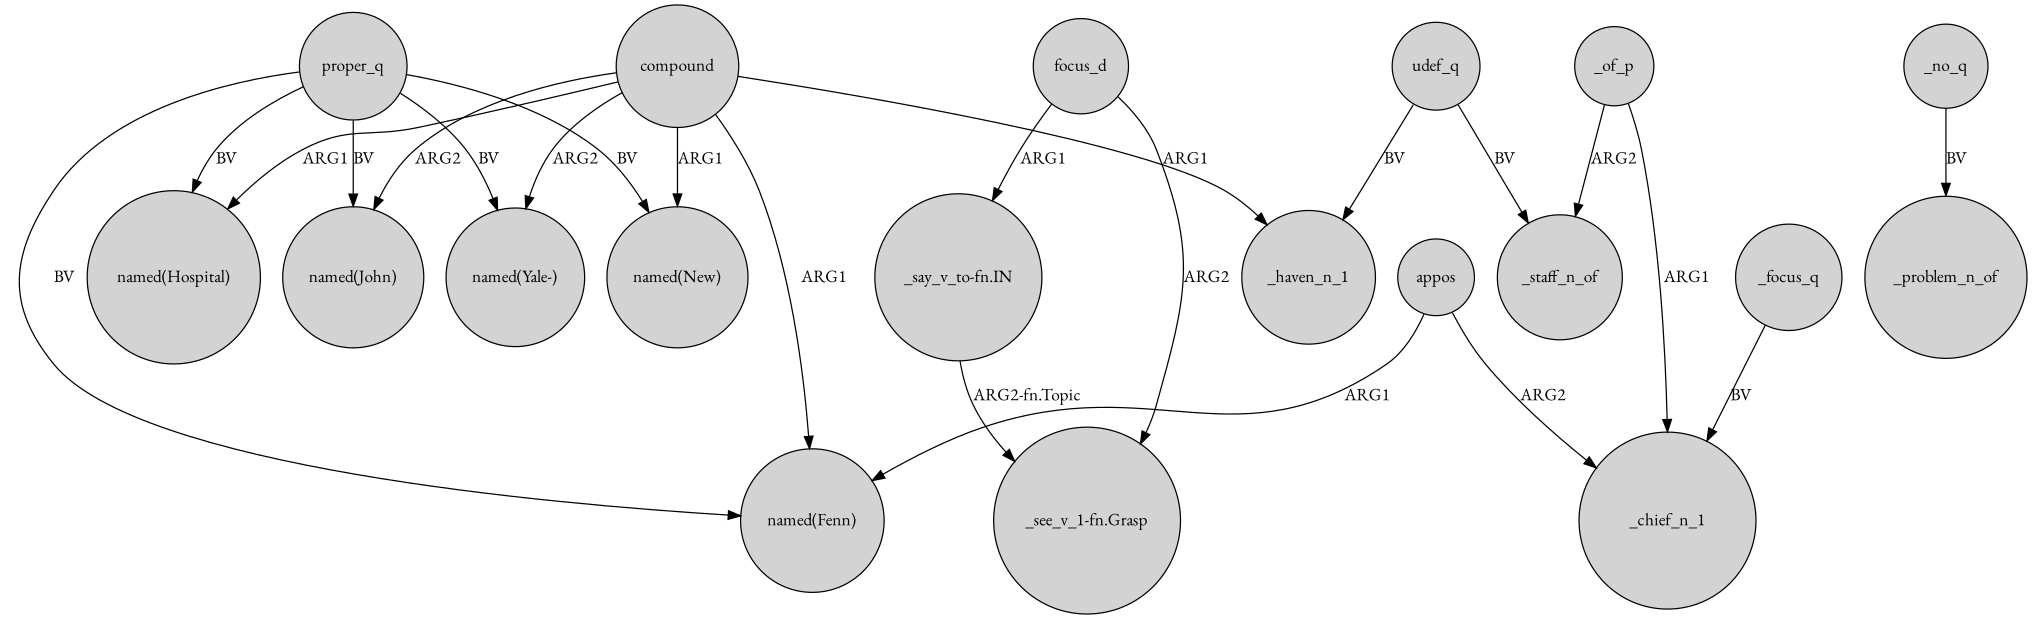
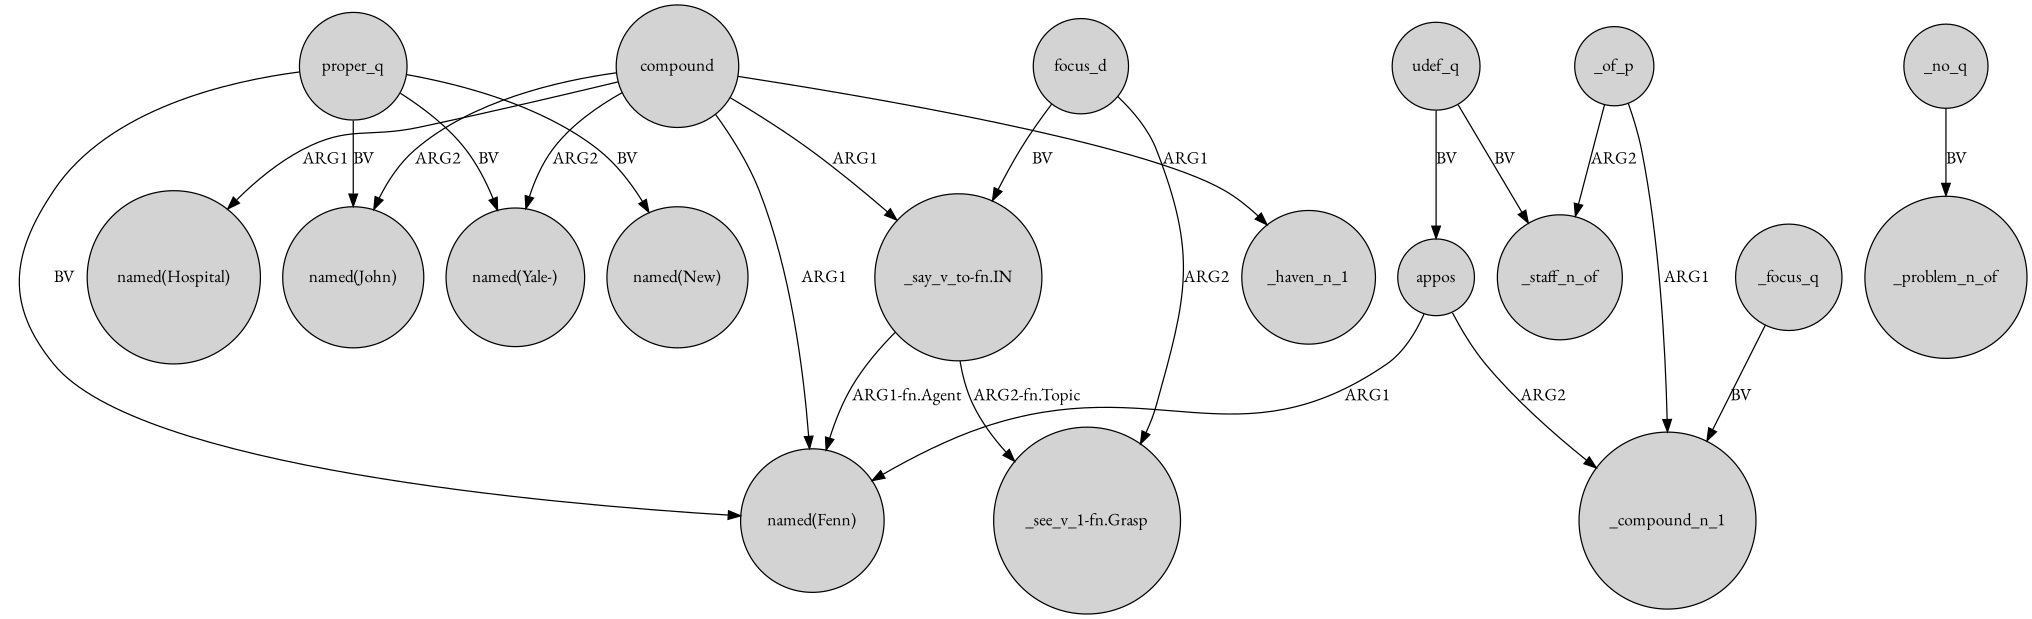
(242, 124) -> none
(1381, 157) -> (1436, 168)
(1043, 159) -> (1043, 159)
(677, 161) -> (812, 151)
none -> (855, 381)
(1668, 521) -> (1668, 521)
